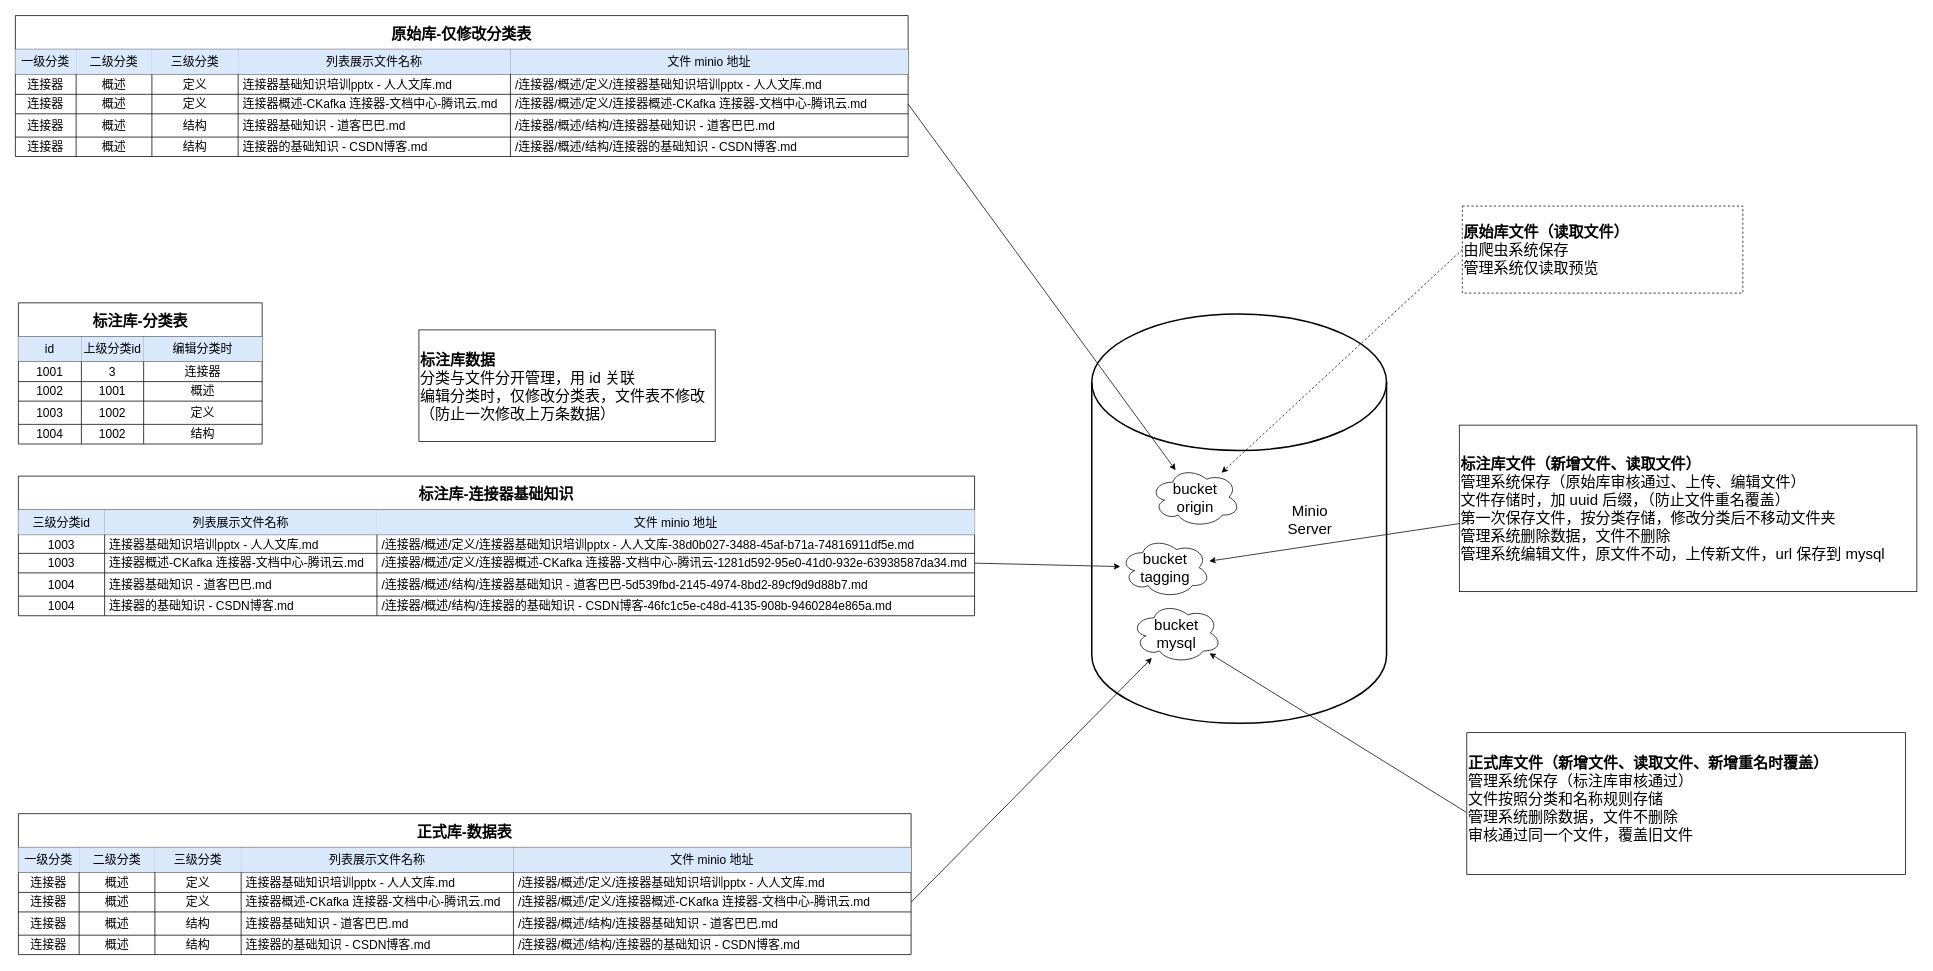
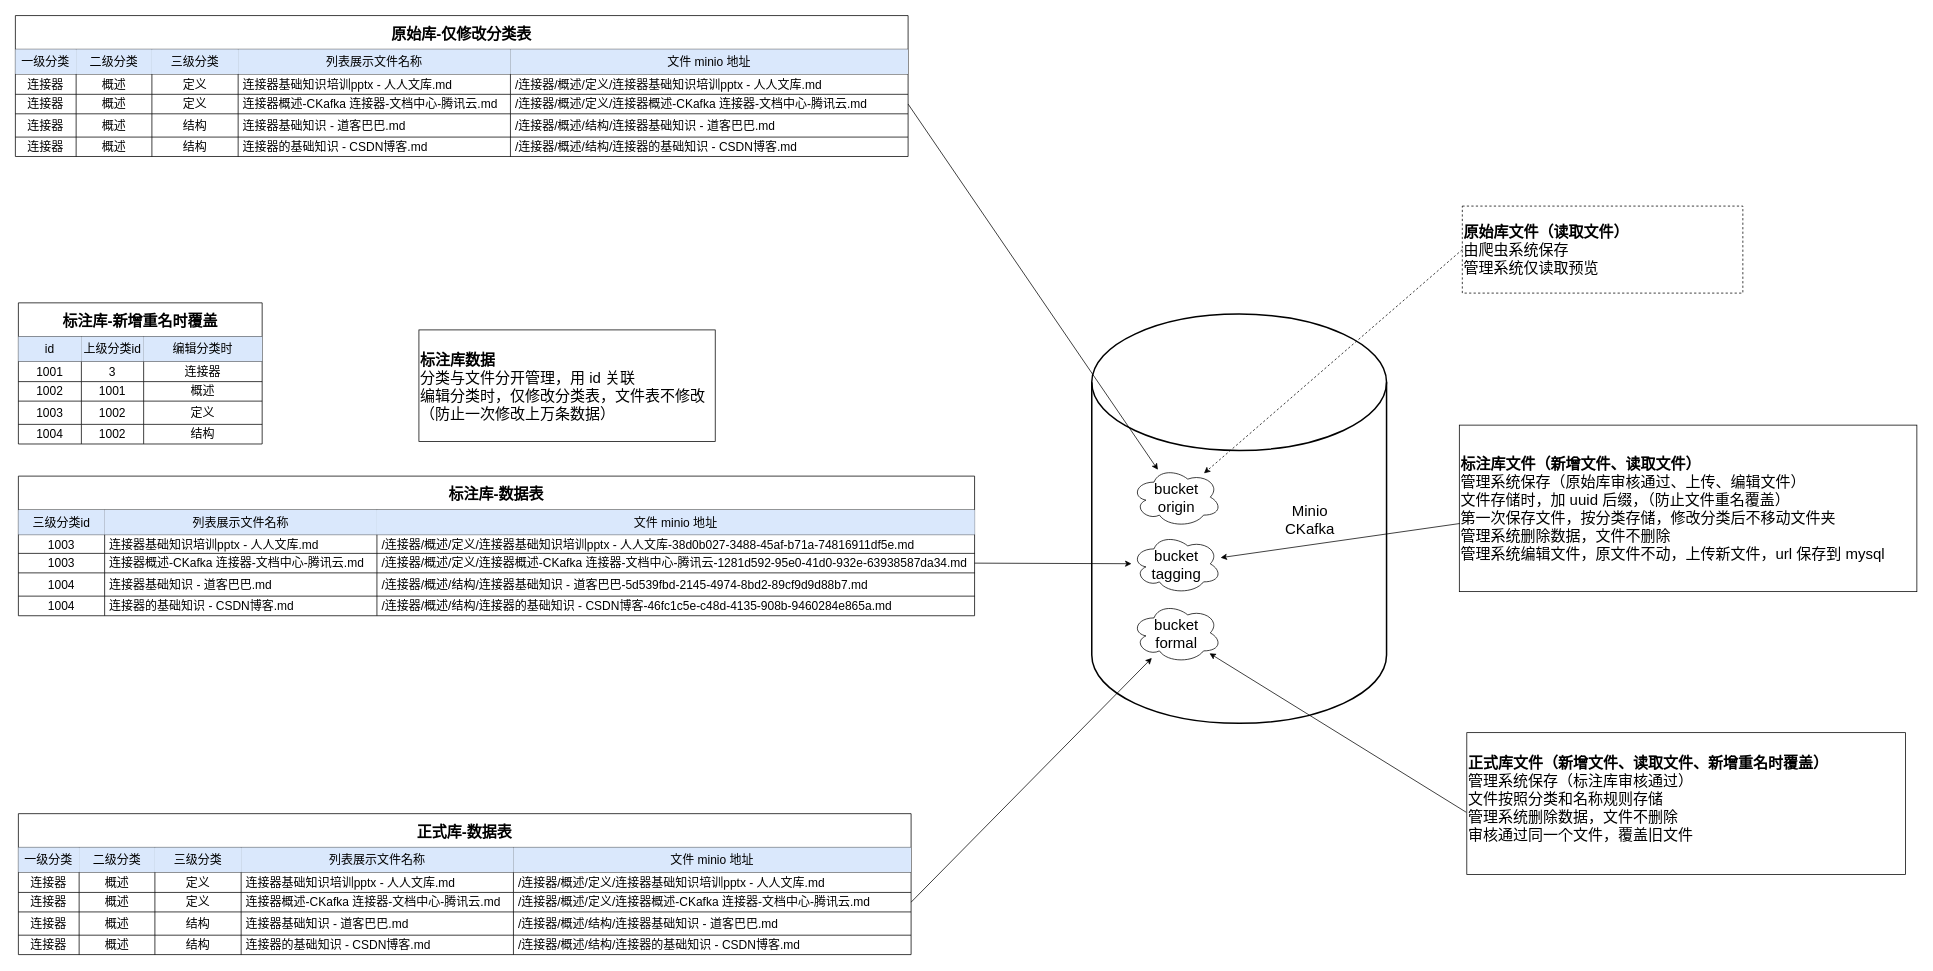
(140, 321) -> (140, 321)
(496, 494) -> (496, 494)
(1195, 497) -> (1176, 497)
(1239, 519) -> (1239, 519)
(1165, 567) -> (1176, 564)
(1176, 633) -> (1176, 633)
